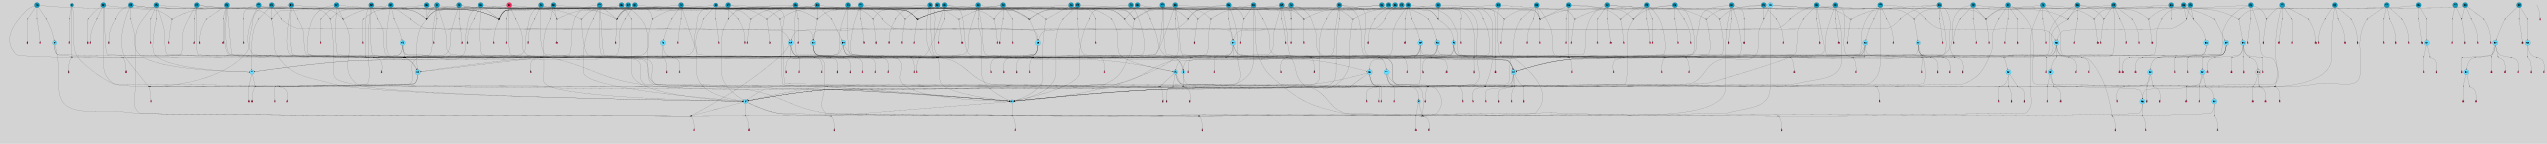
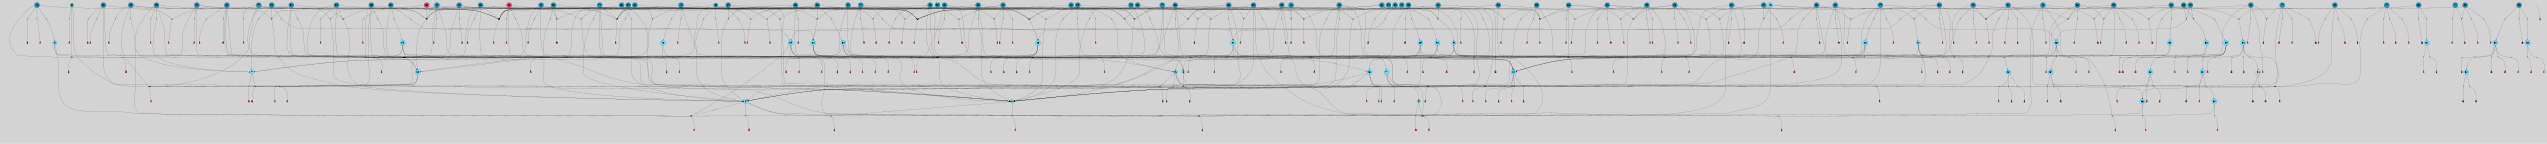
(427, 5) -> (427, 5)
none -> (2170, 43)
